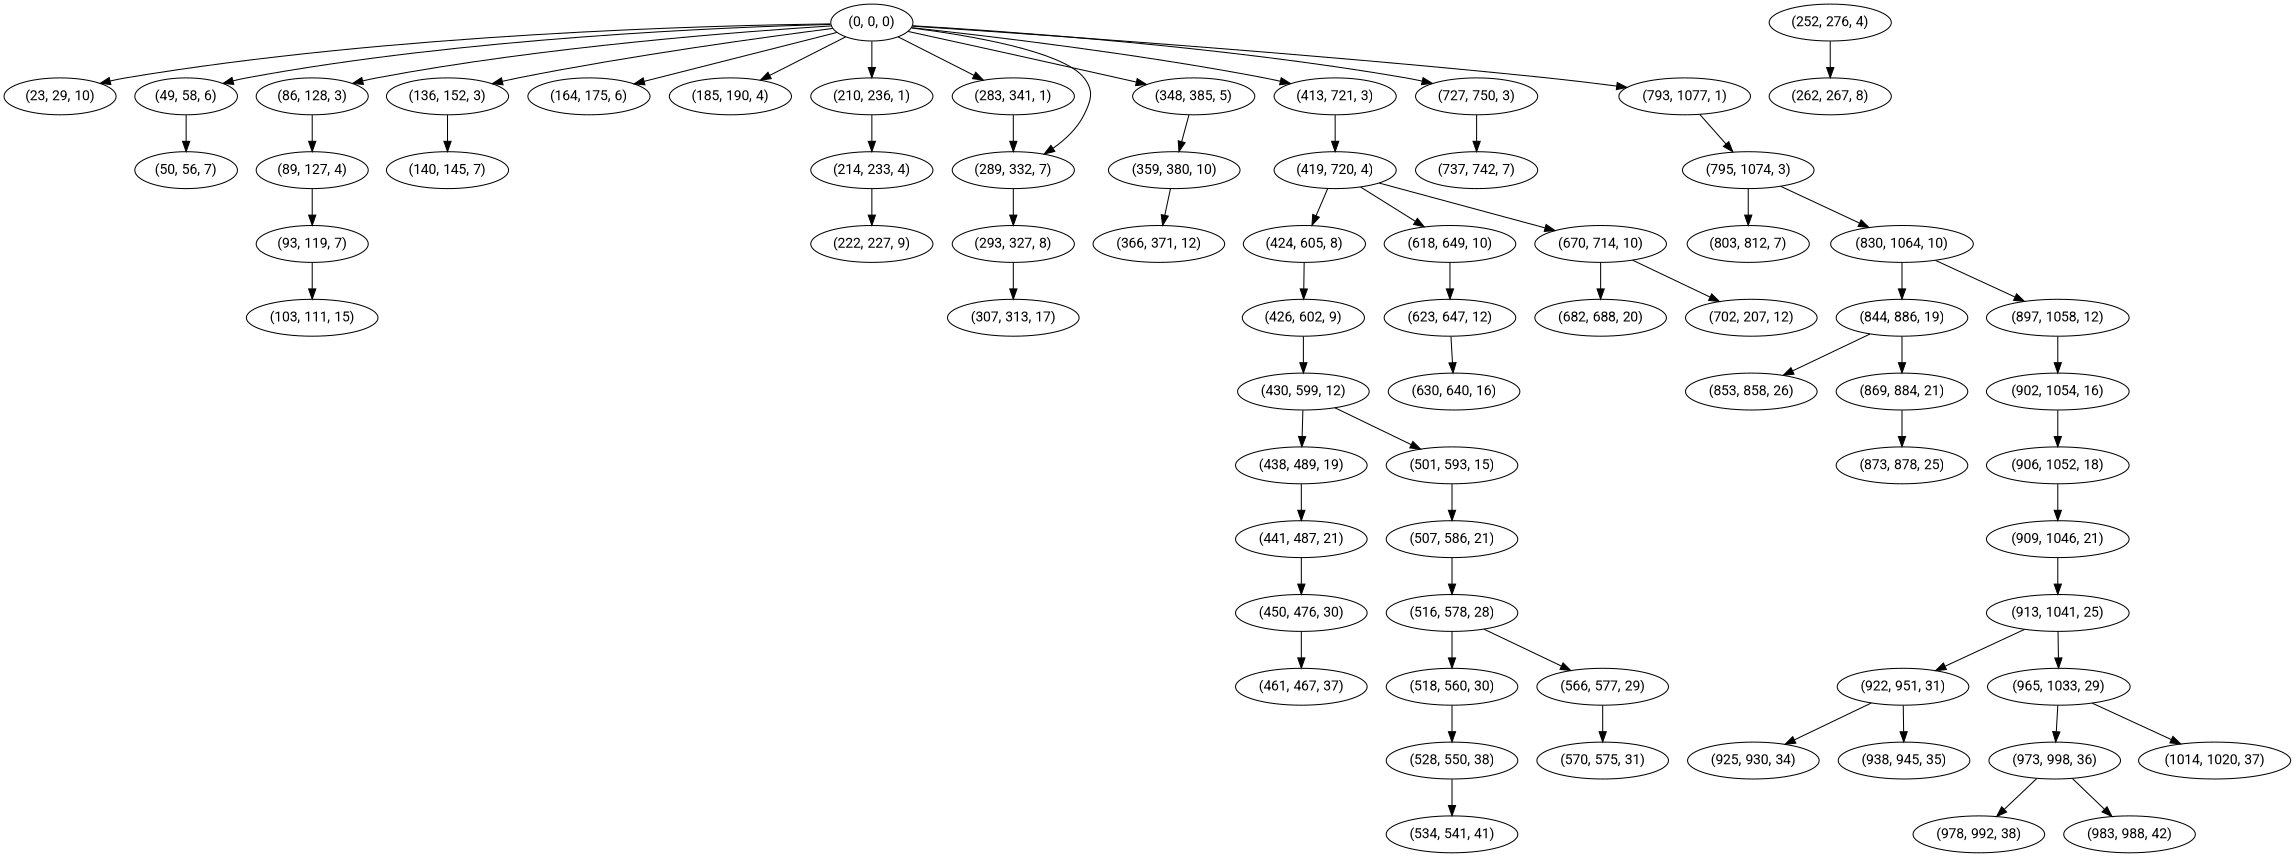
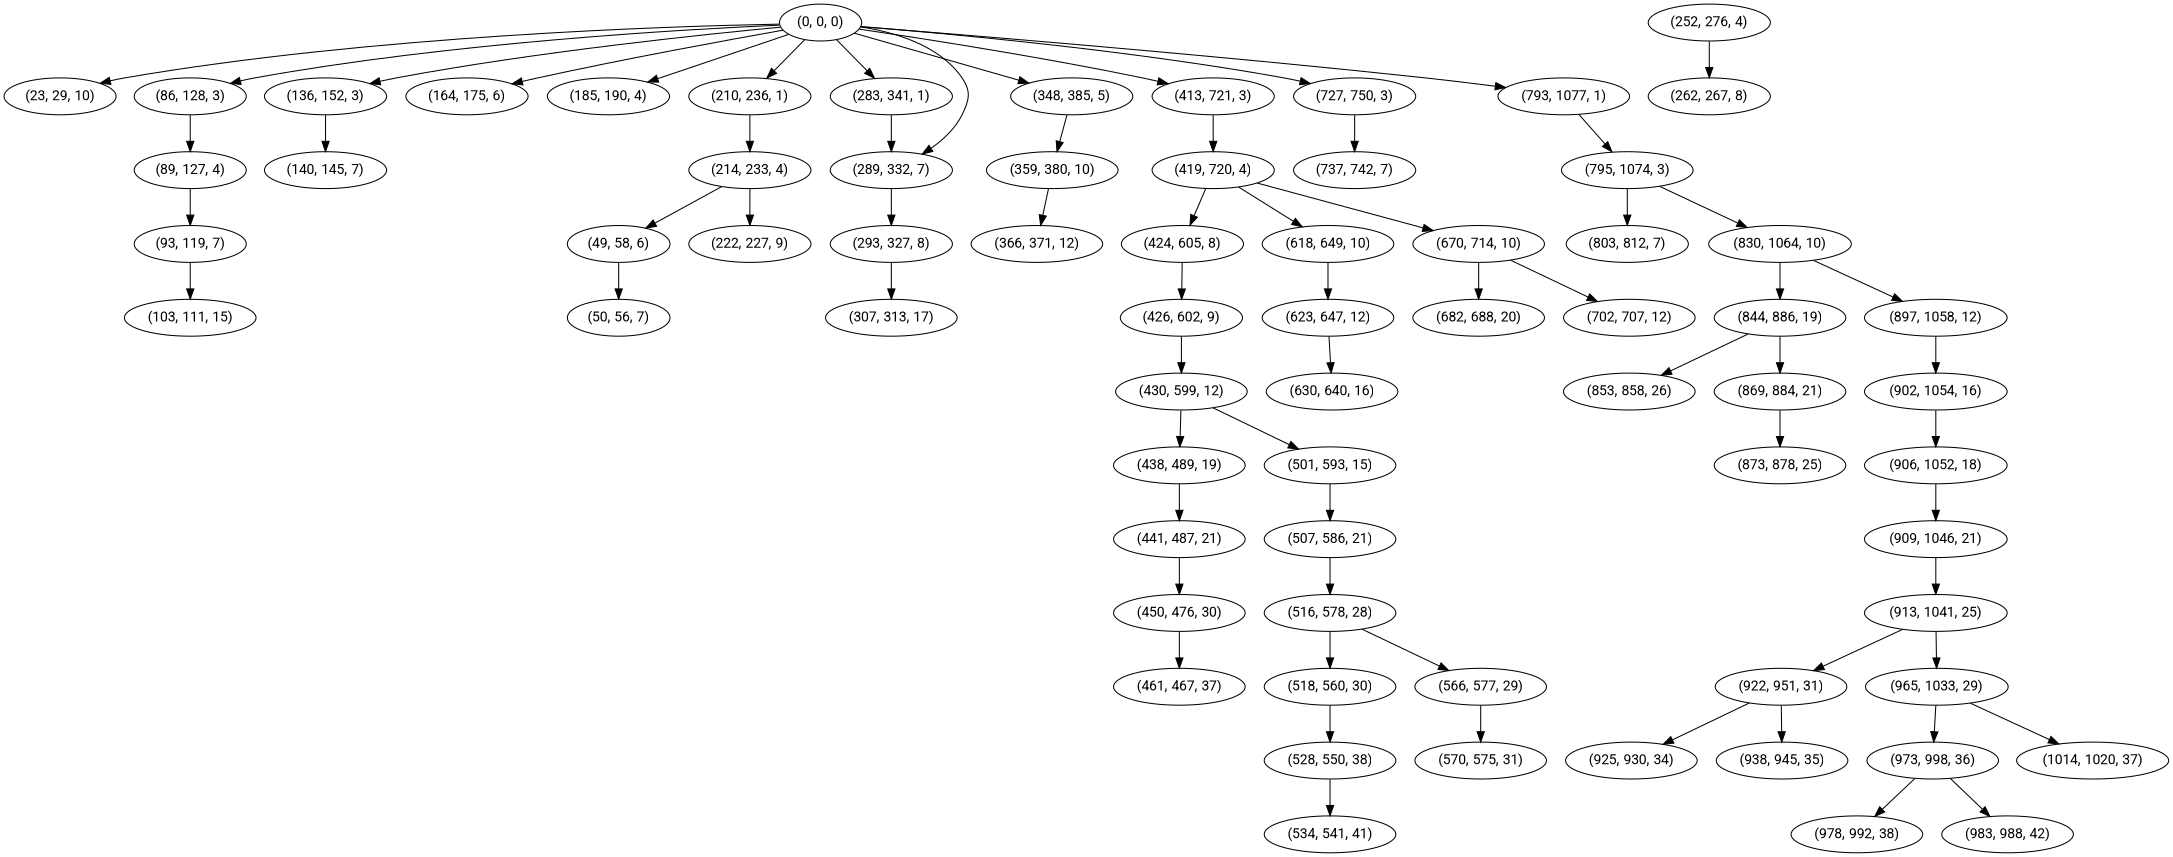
(531, 41) -> (688, 205)
(1751, 318) -> (1629, 318)
